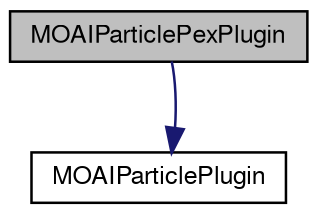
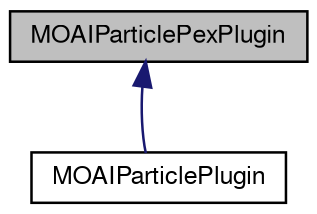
(175, 95) -> (142, 120)
